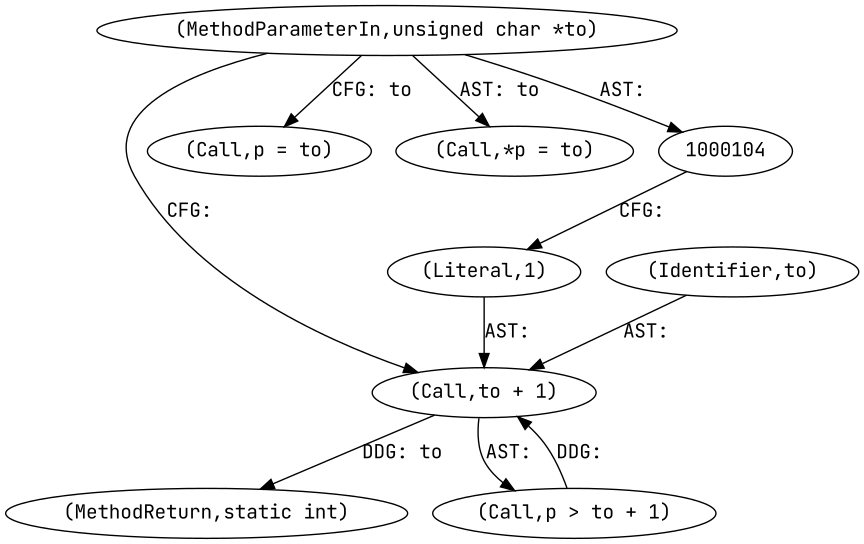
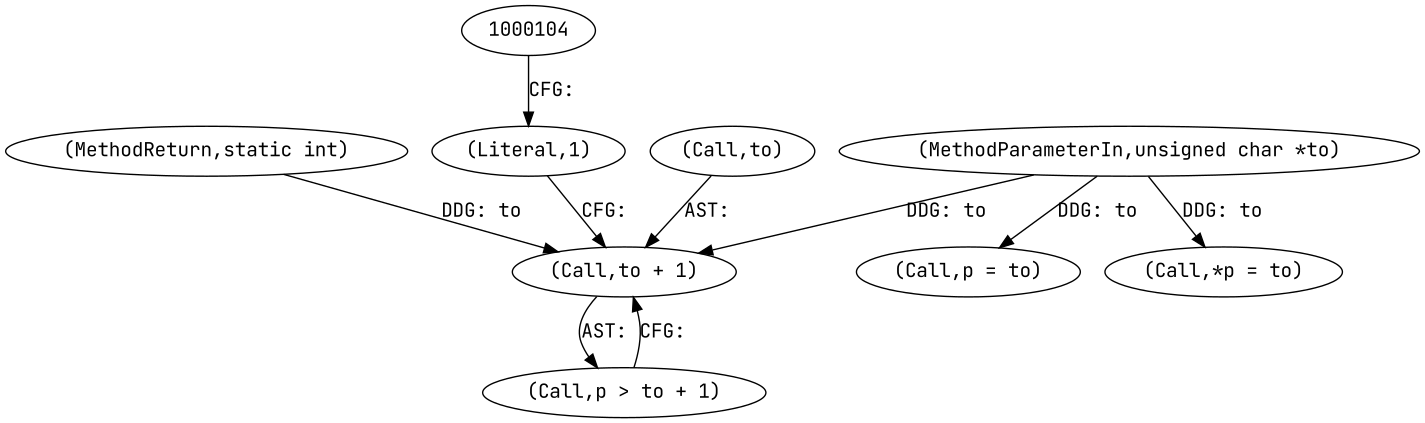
(568, 89) -> none
(372, 91) -> (1097, 212)
(499, 91) -> (1222, 212)
(196, 212) -> (946, 212)
(733, 272) -> (733, 151)
(513, 332) -> (610, 212)
(354, 449) -> (414, 211)
(585, 453) -> (669, 332)
